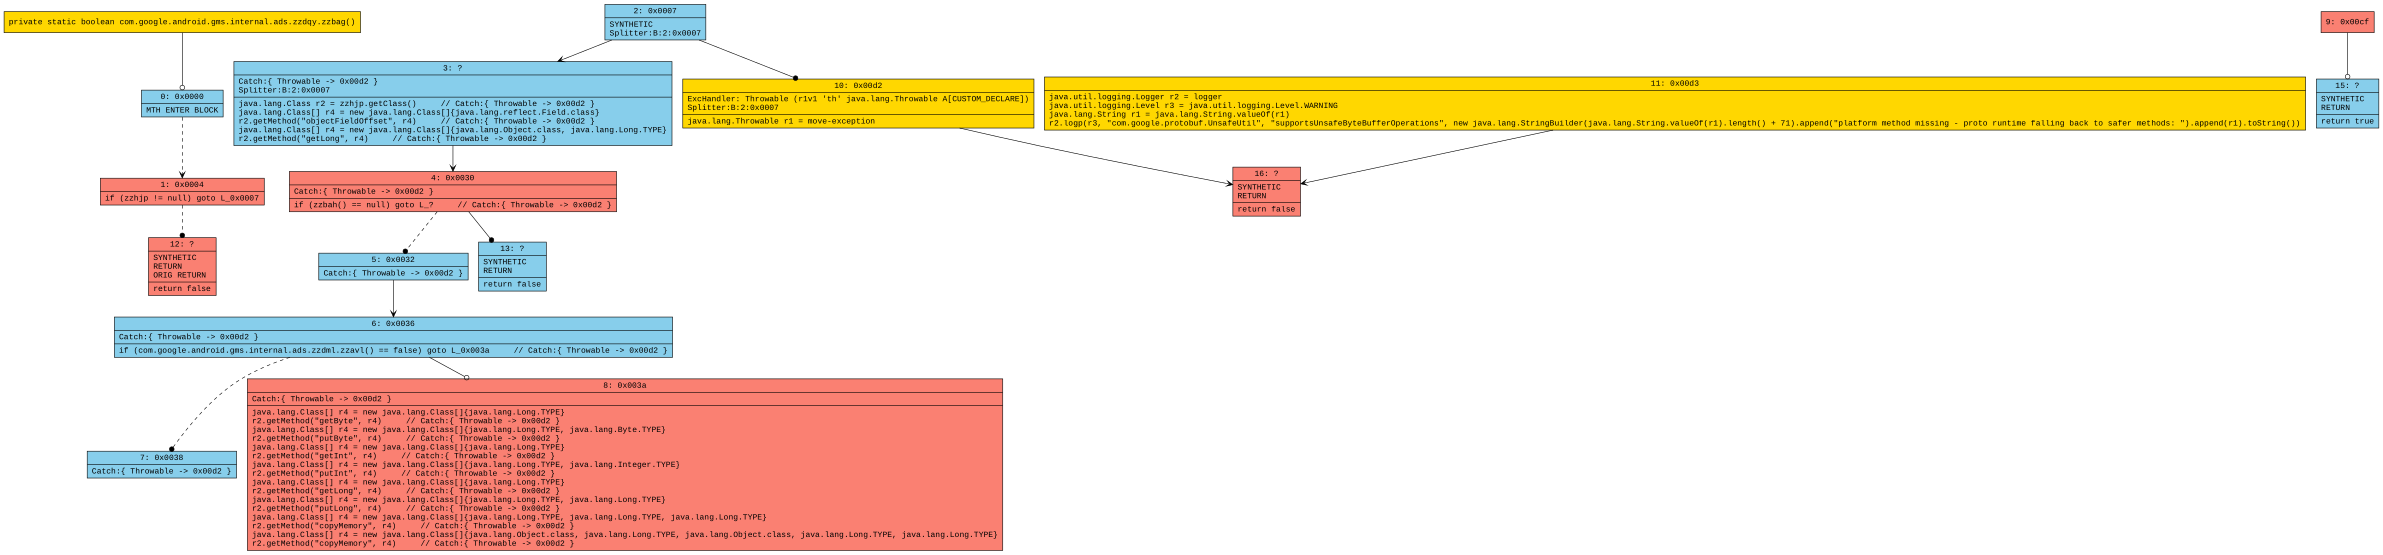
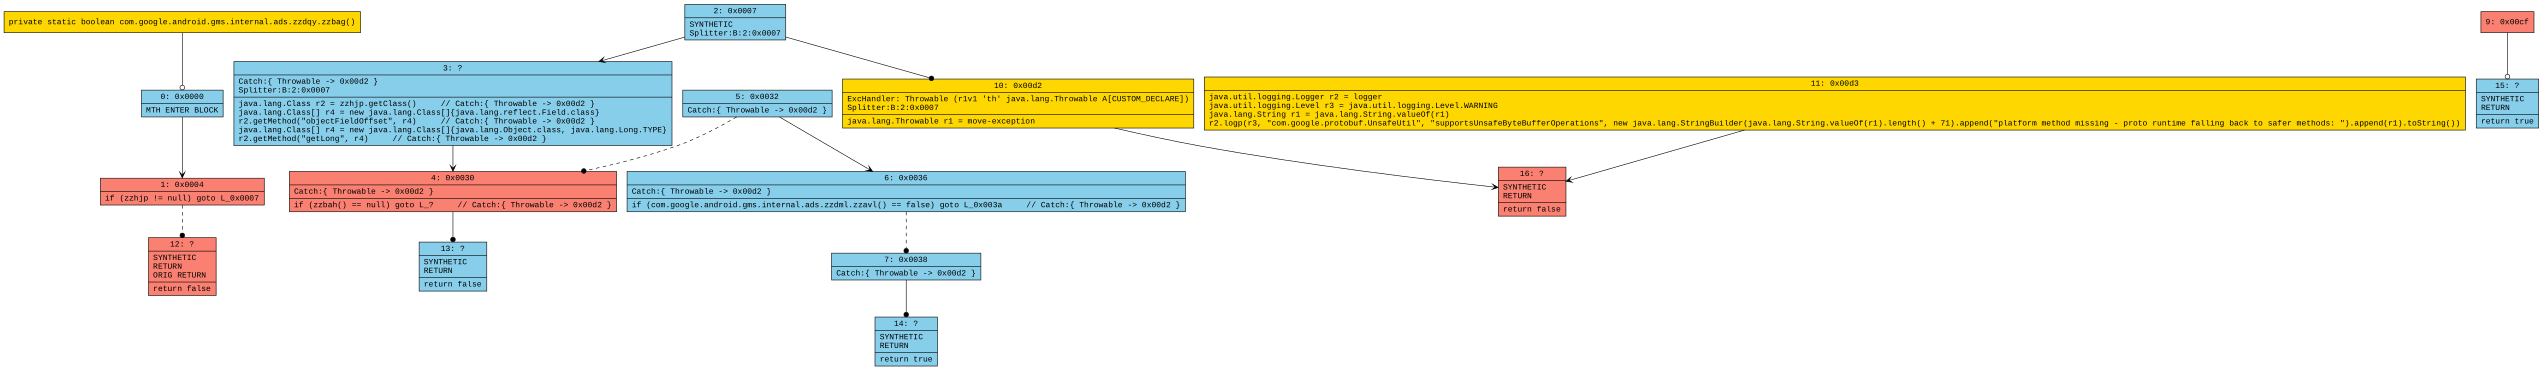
(182, 145) -> (182, 145)
(422, 231) -> (664, 150)
none -> (906, 342)
(625, 465) -> none
